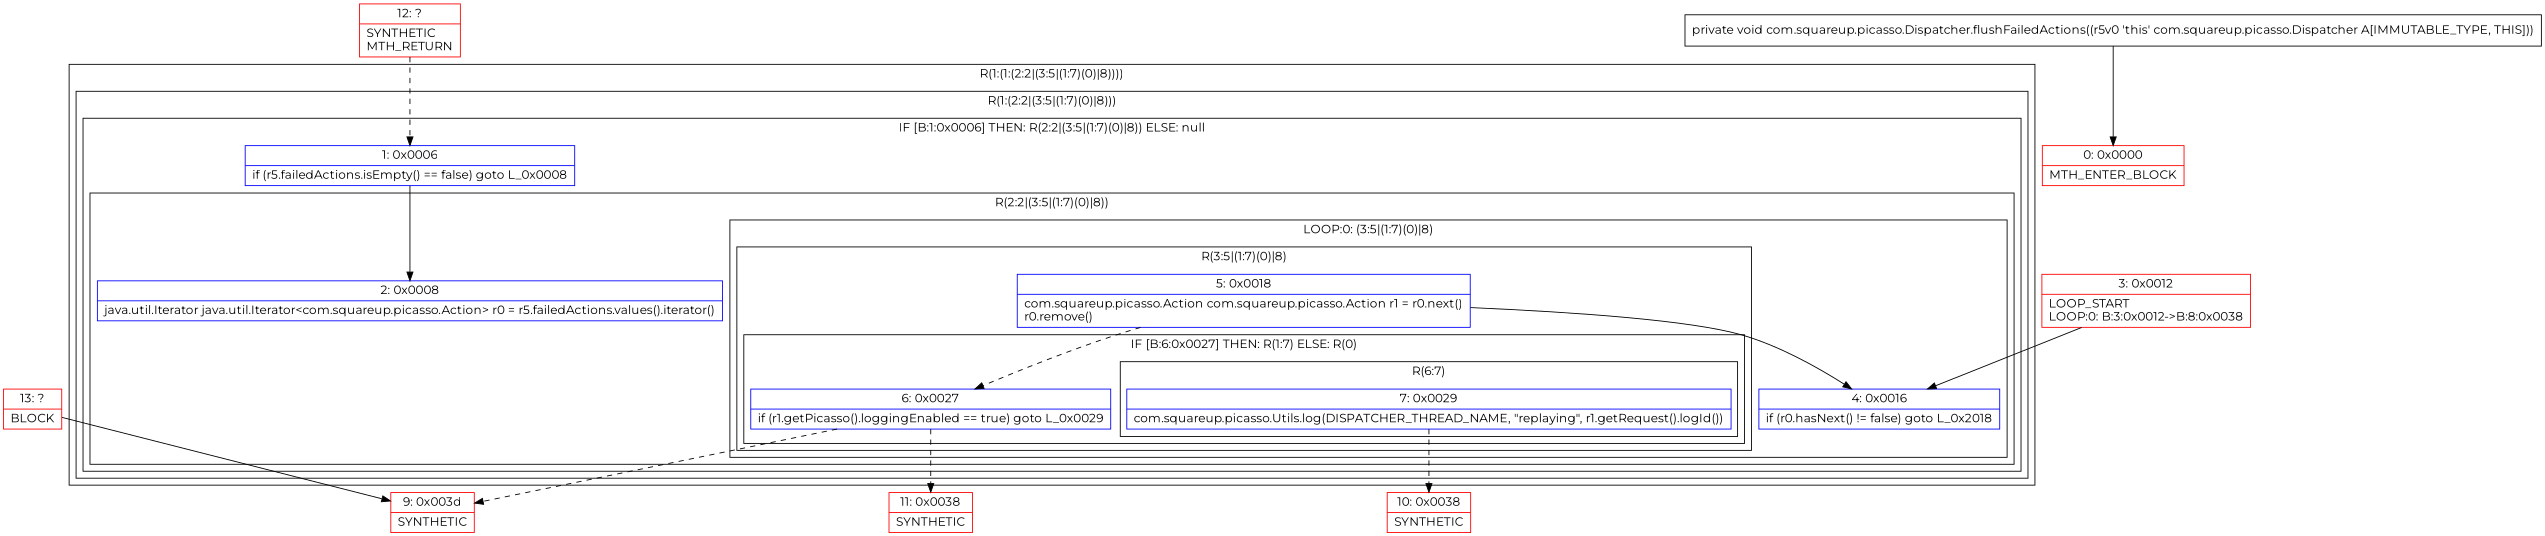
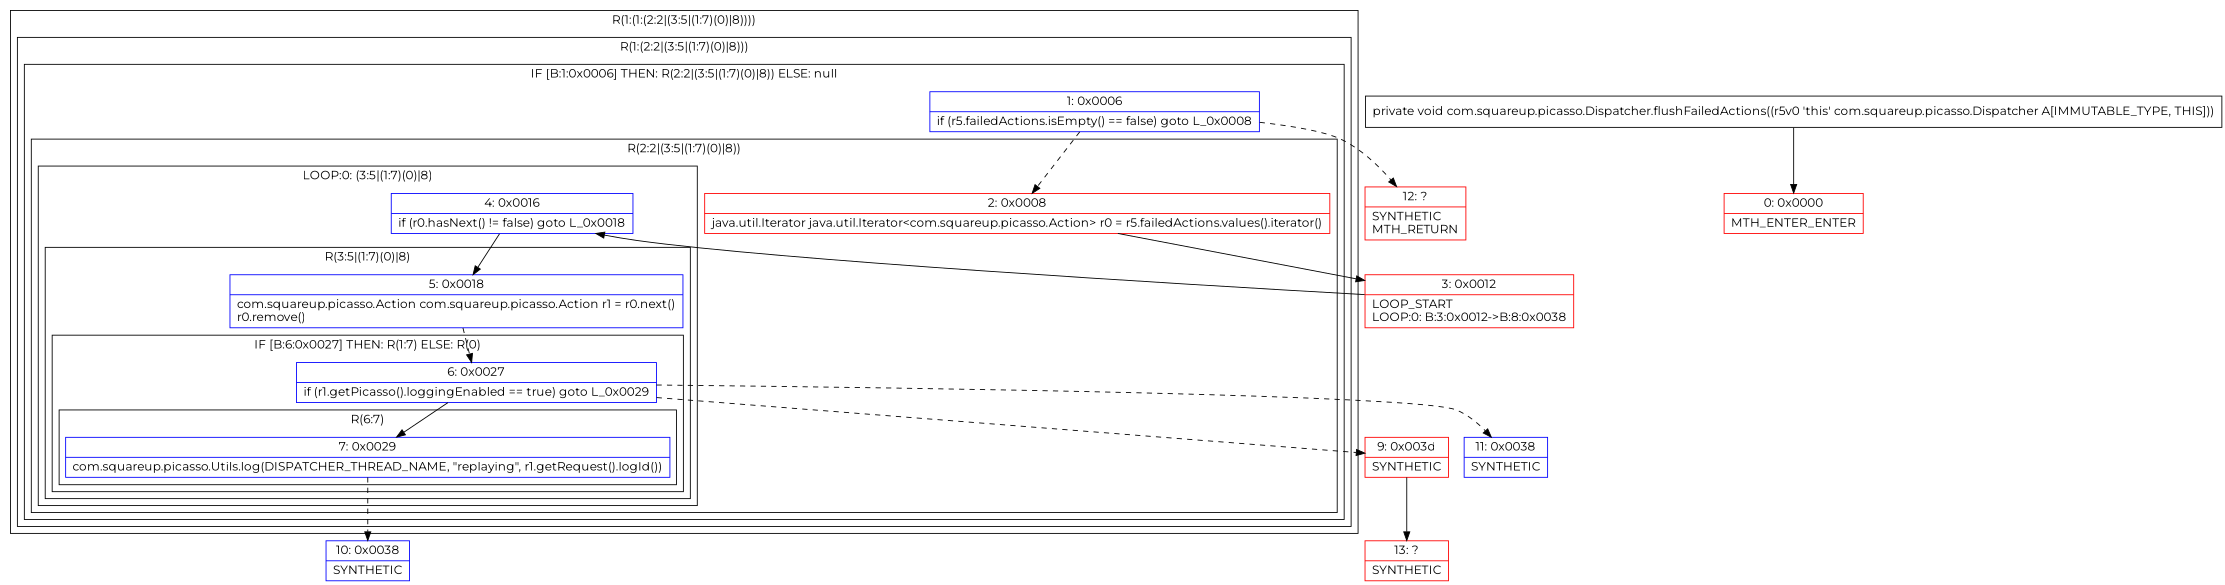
(410, 97) -> (1325, 134)
(2113, 175) -> (1794, 223)
(410, 229) -> (1059, 159)
none -> (1237, 256)
(410, 301) -> (1017, 213)
(1663, 321) -> (487, 253)
none -> (426, 417)
(33, 419) -> (1407, 570)
(1879, 419) -> (512, 223)
(222, 458) -> (1407, 505)
(931, 513) -> (1506, 457)
(1429, 513) -> (368, 561)
